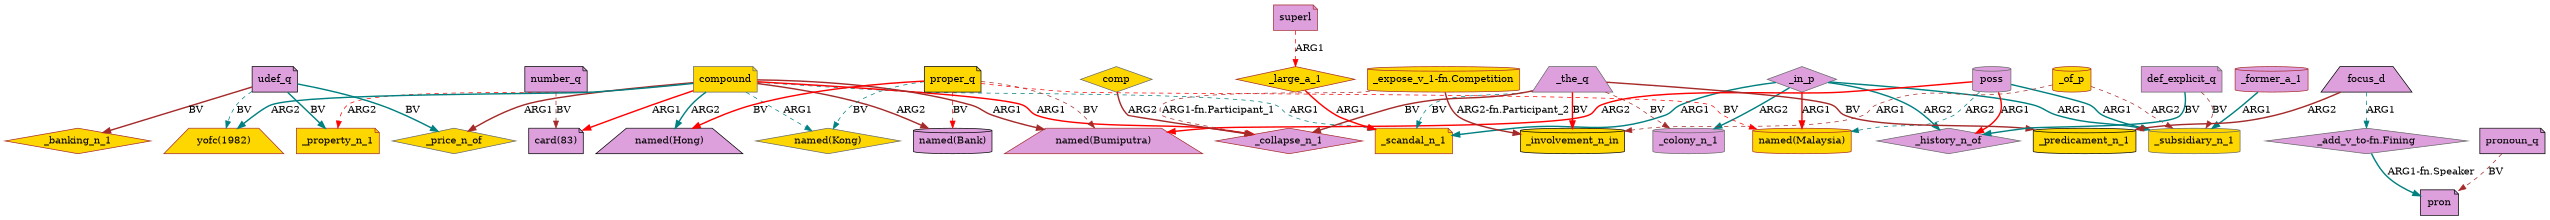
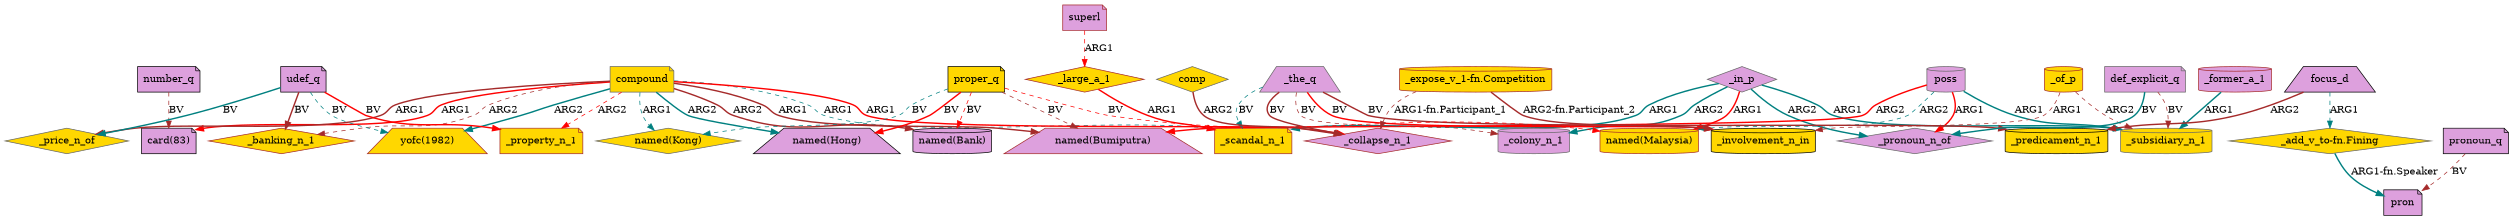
(304, 108) -> (363, 114)
none -> (470, 117)
(1949, 141) -> (1915, 141)
(2366, 141) -> (2330, 141)
